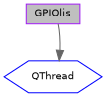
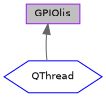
(60, 37) -> (46, 48)
